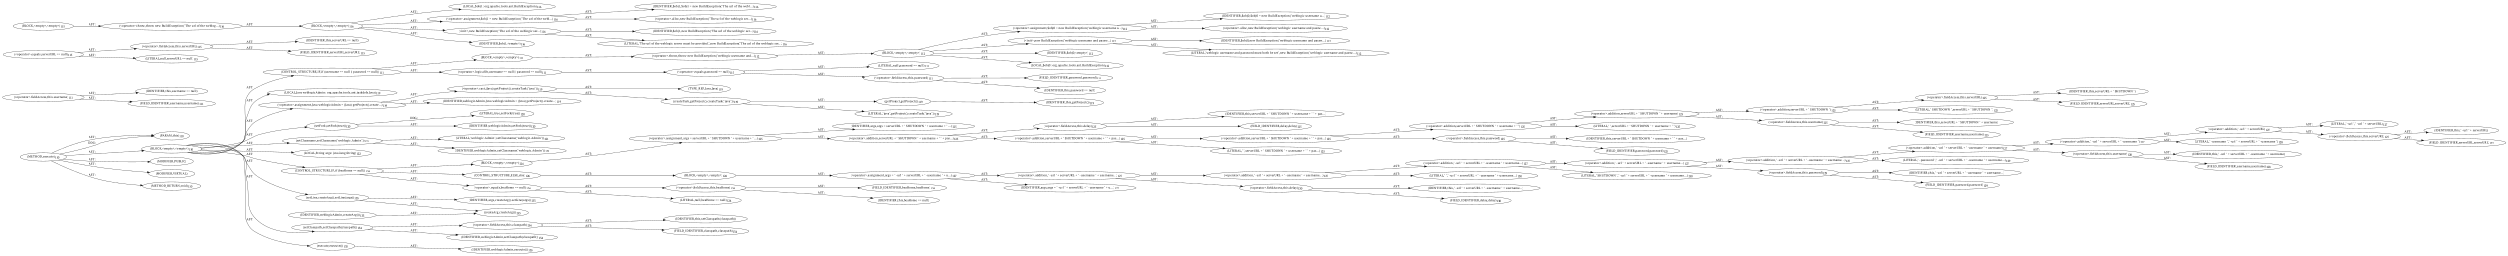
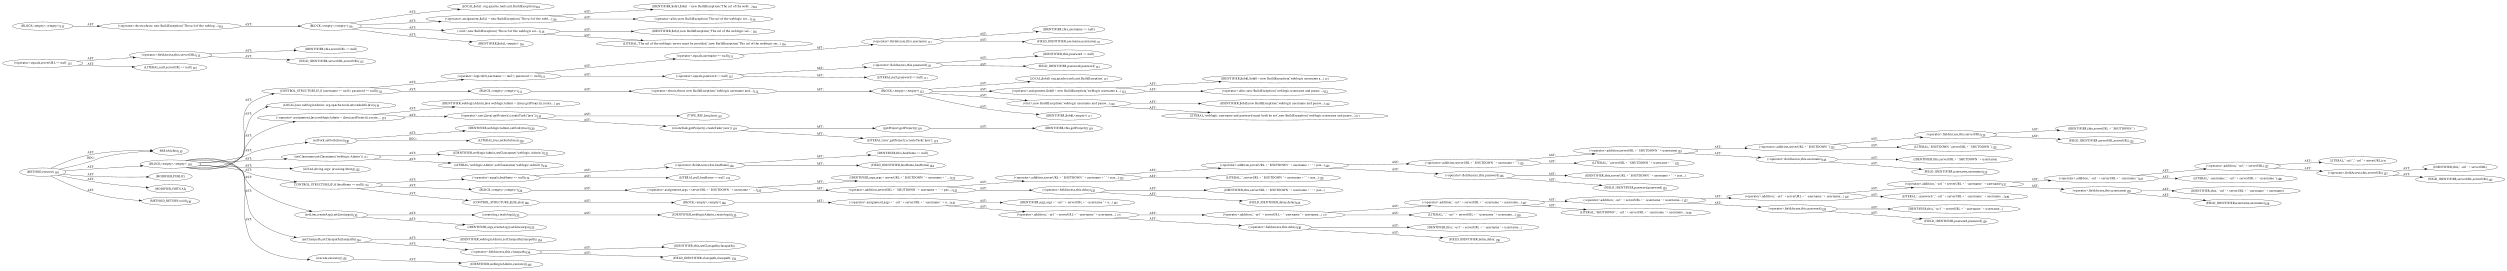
none -> (704, 56)
(425, 215) -> (593, 215)
